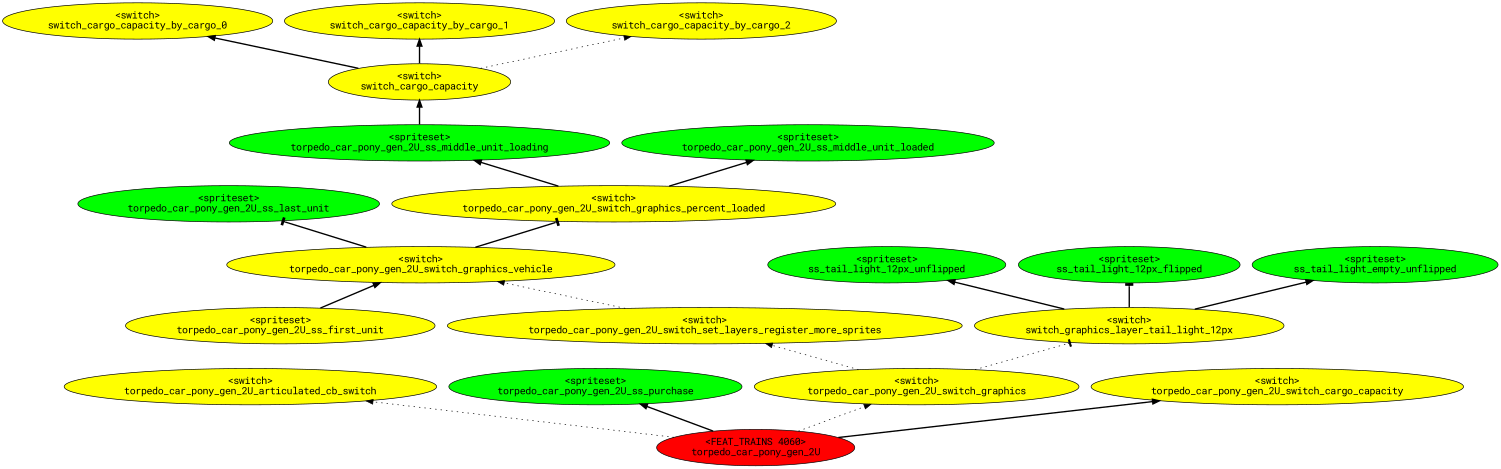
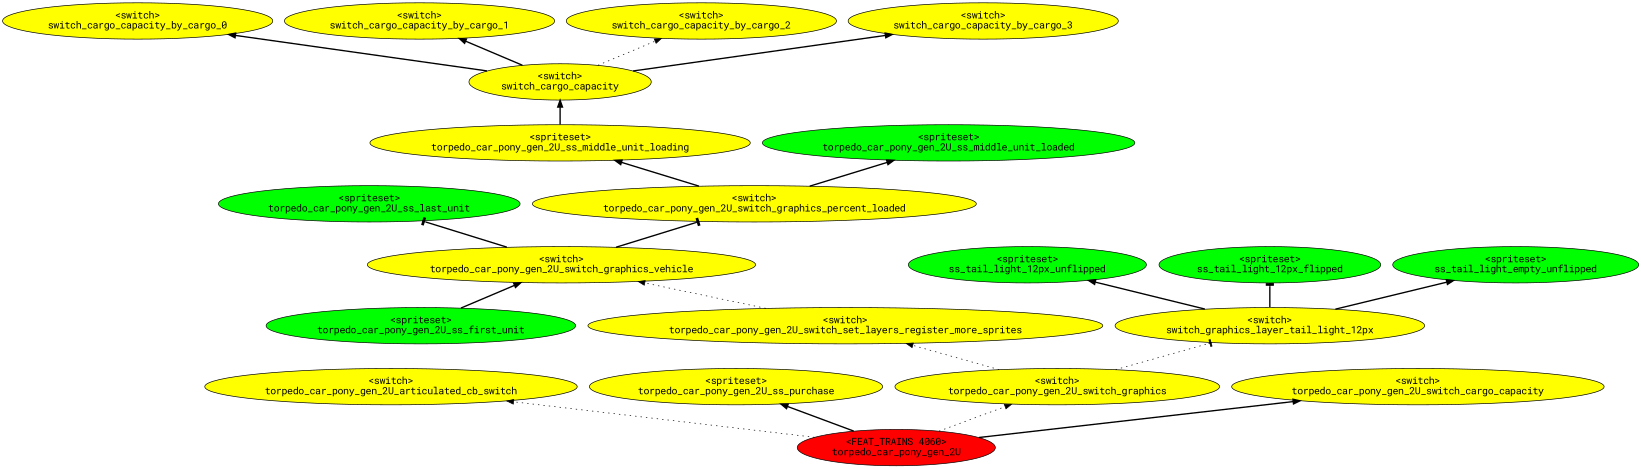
none -> (983, 21)
(420, 143) -> (560, 143)
(280, 326) -> (421, 326)
(595, 387) -> (736, 387)
